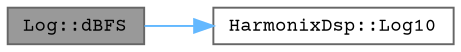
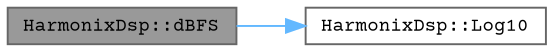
(76, 26) -> (122, 26)
